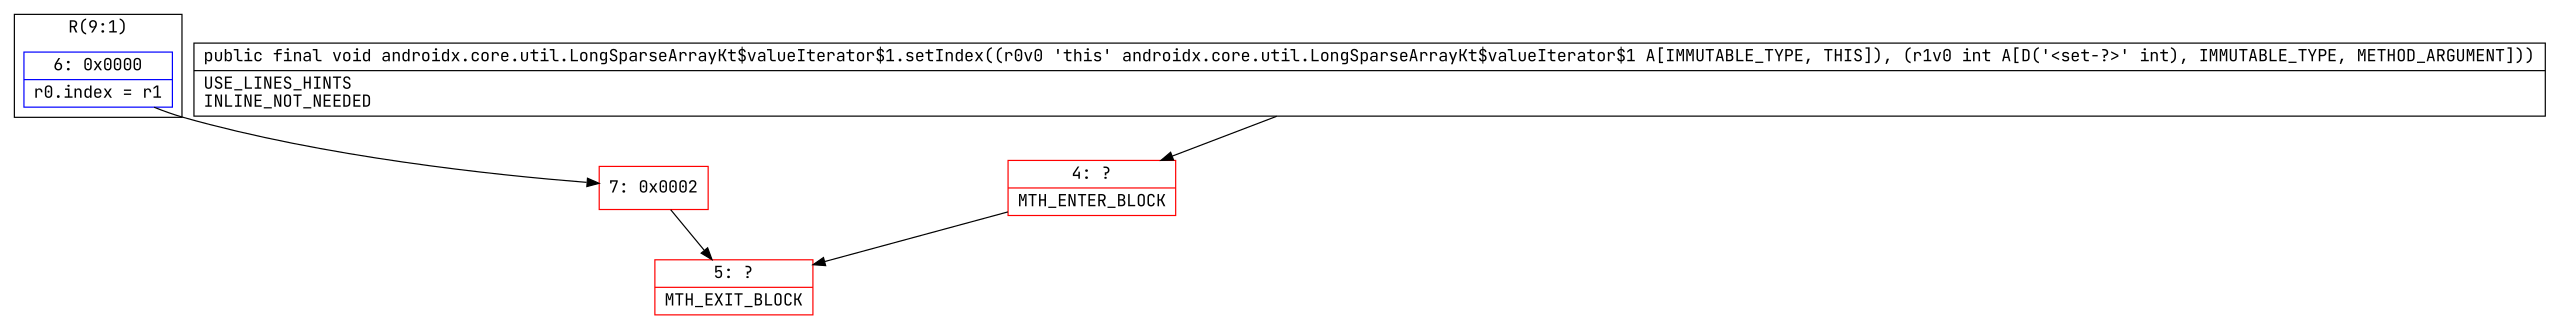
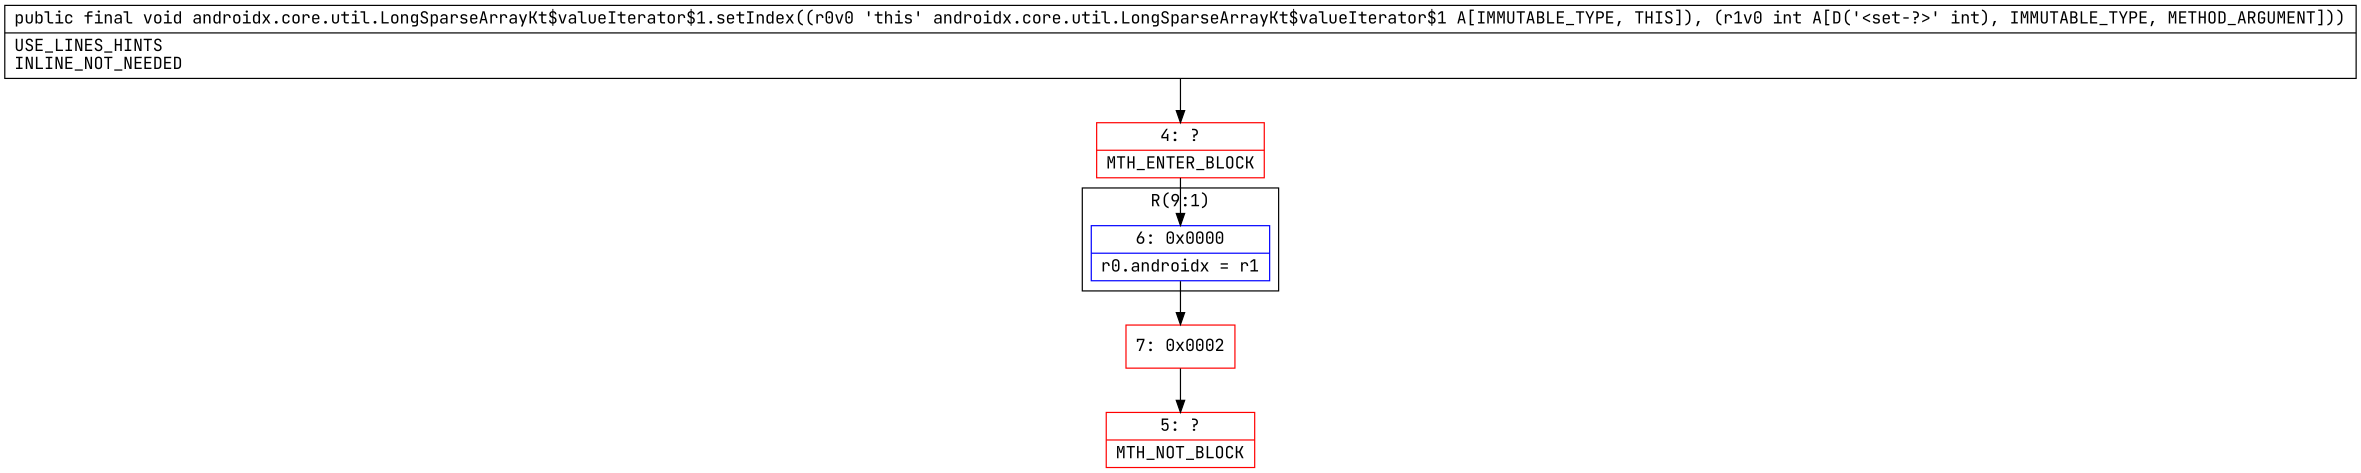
(98, 93) -> (1180, 266)
(916, 237) -> (1180, 195)
(734, 301) -> (1180, 453)
